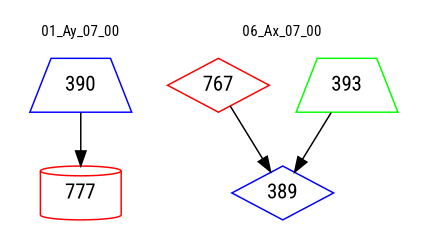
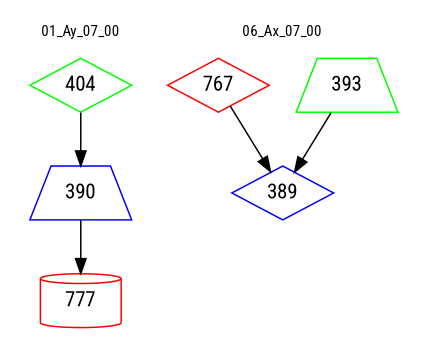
none -> (81, 85)
